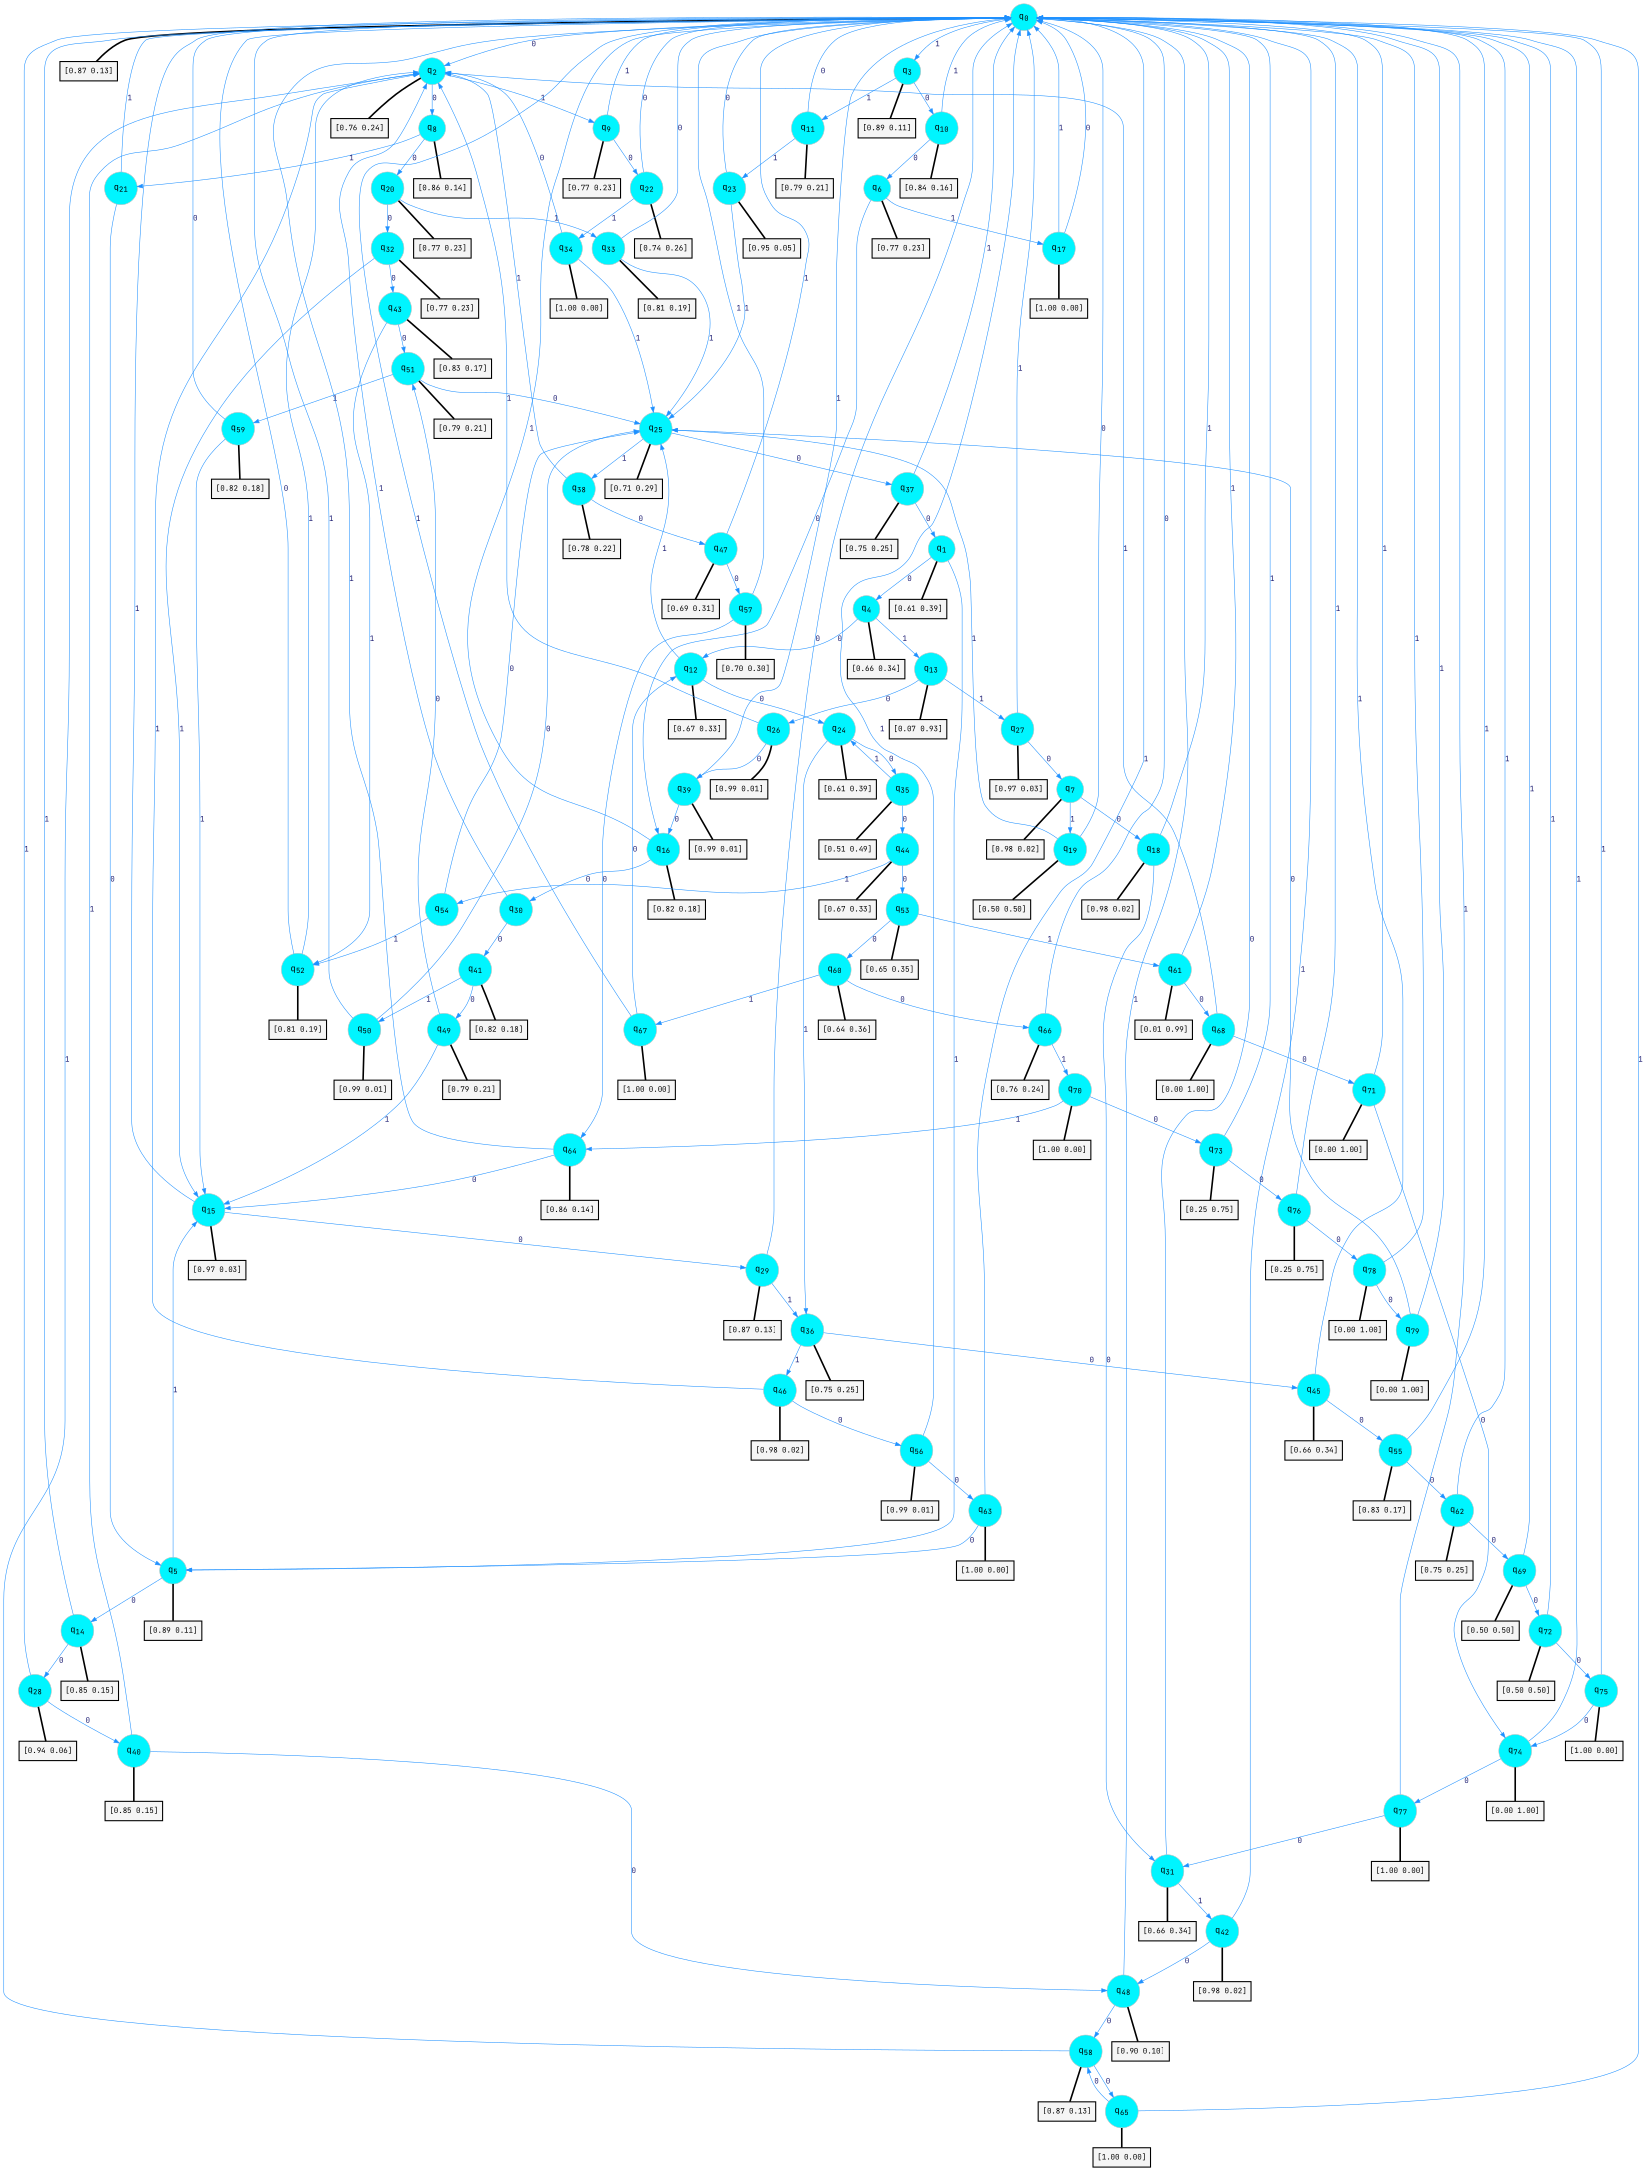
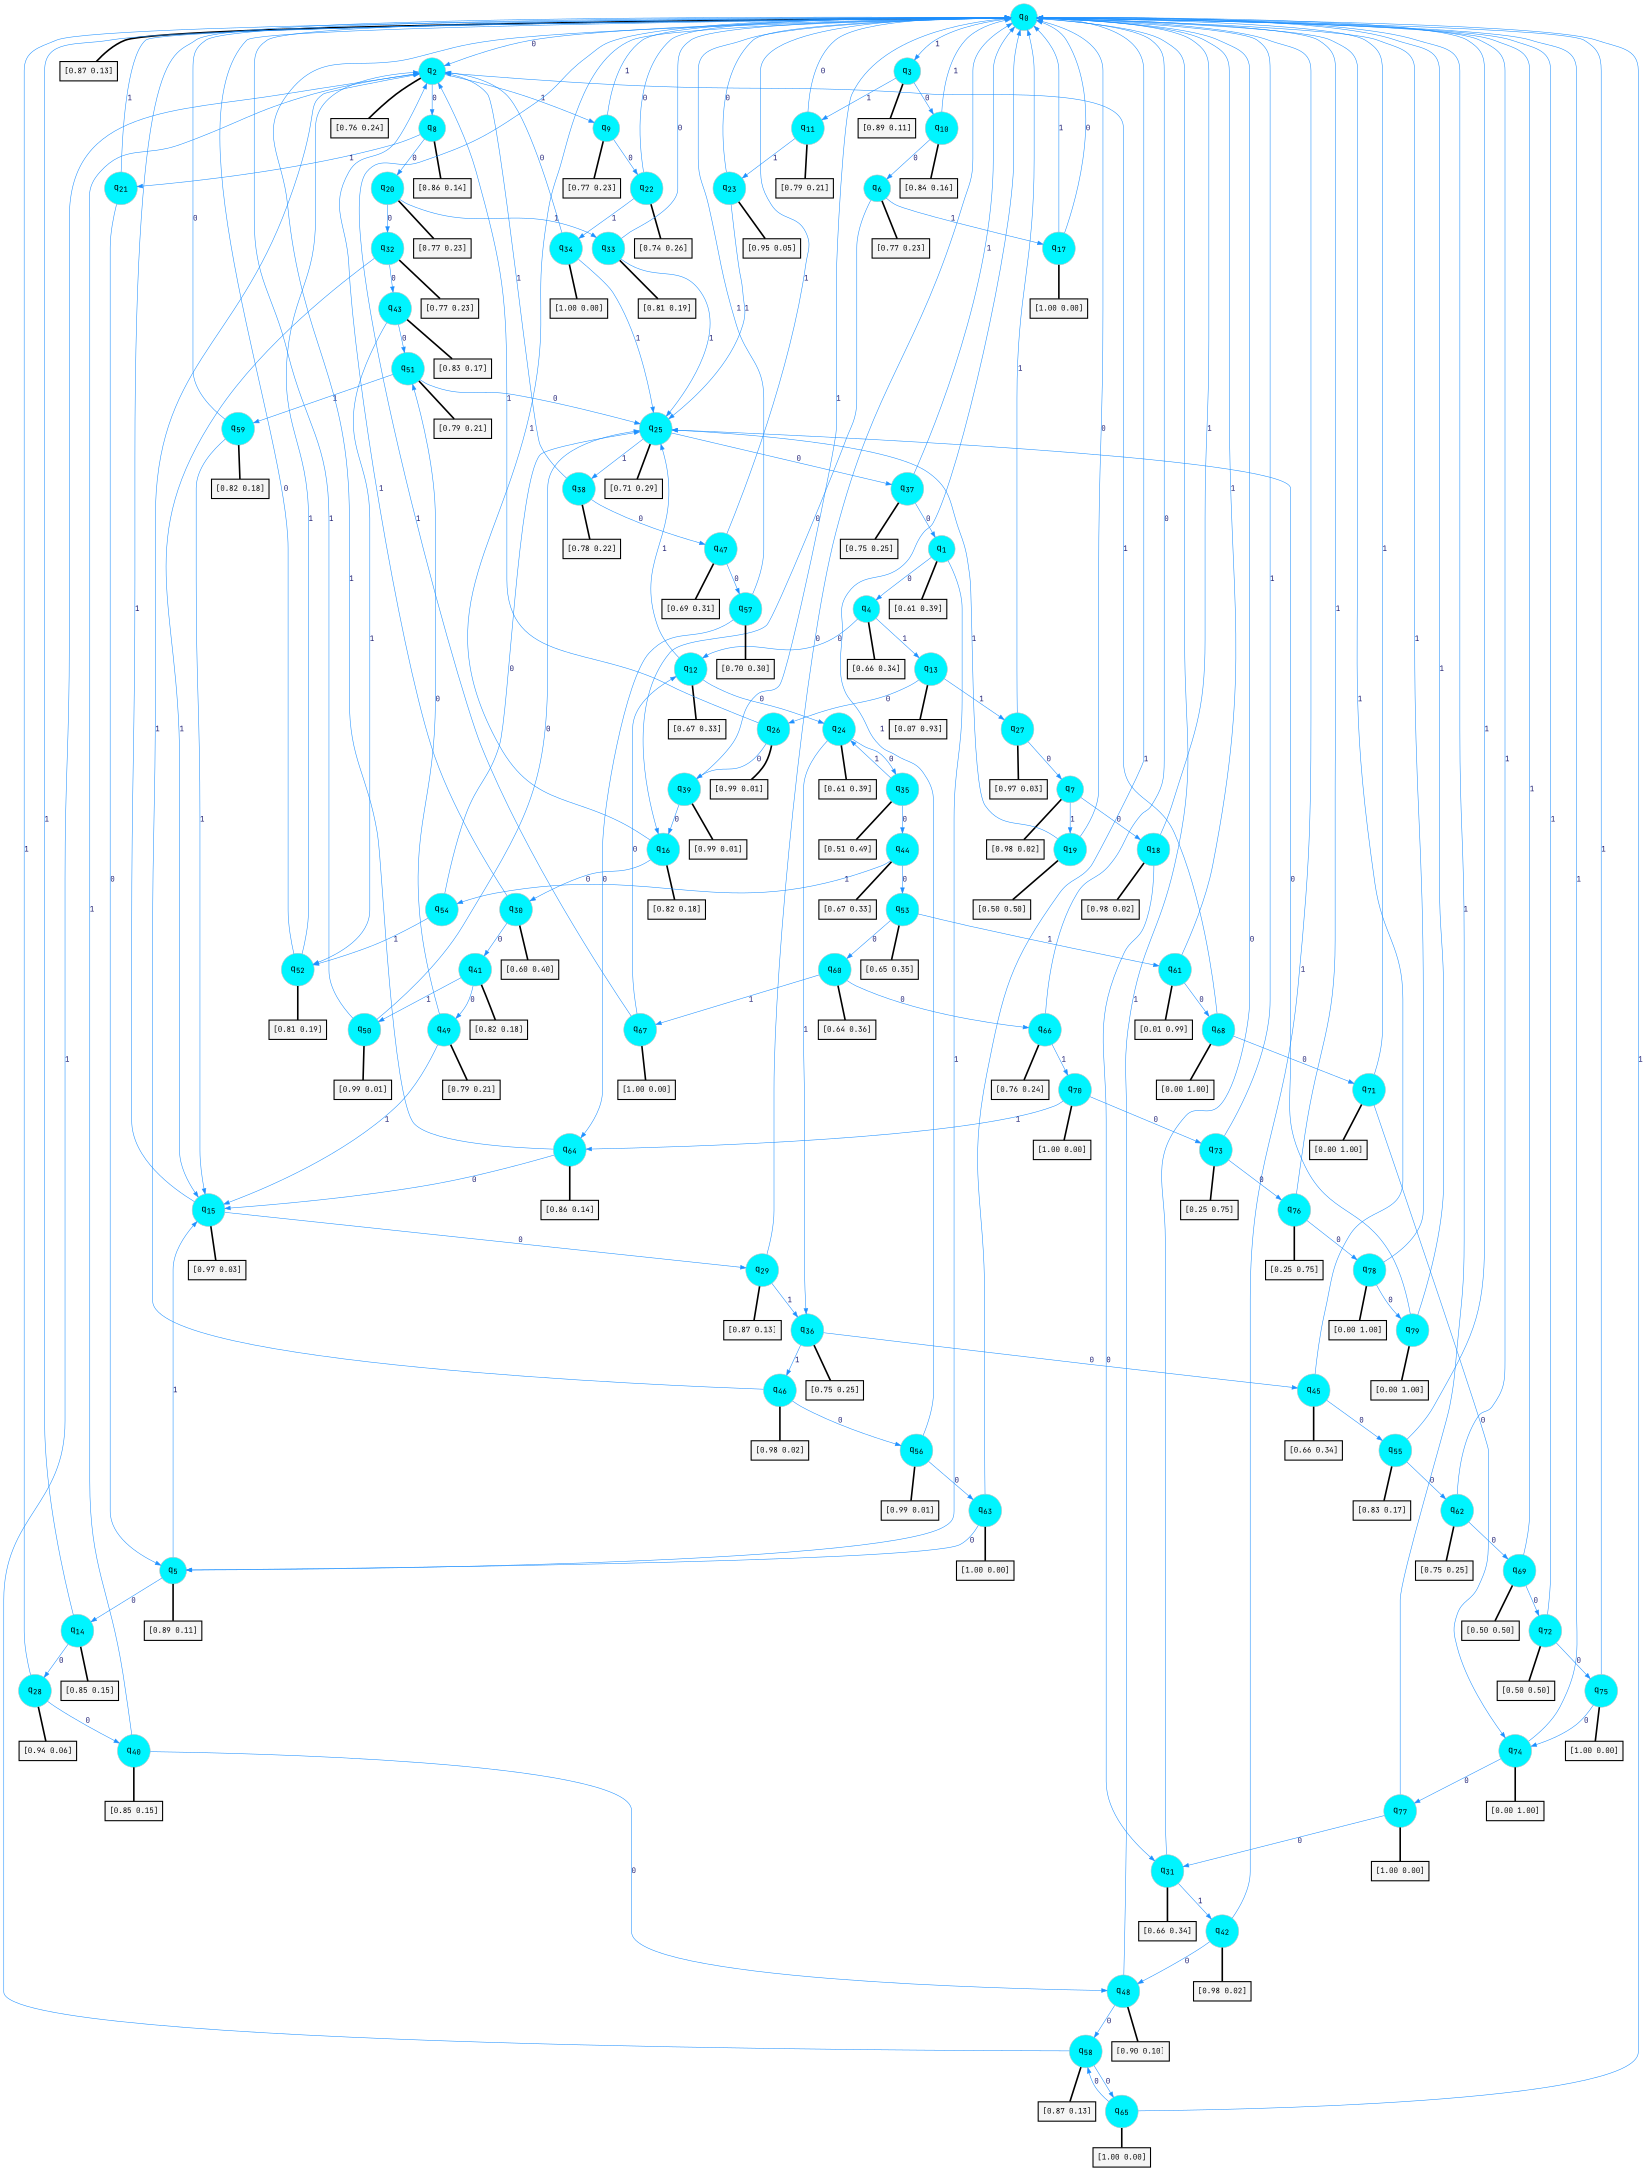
none -> (530, 970)
